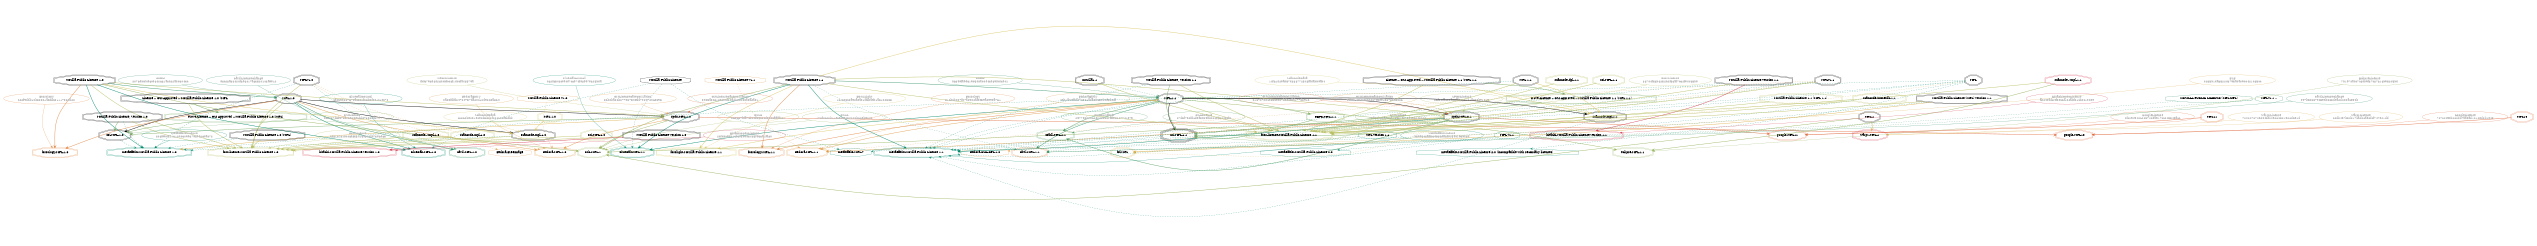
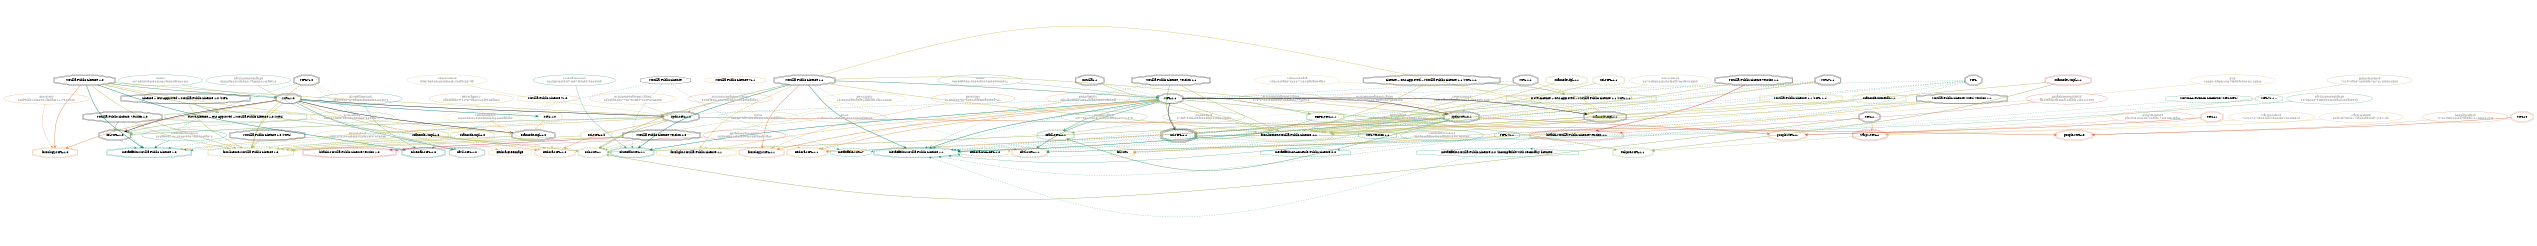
(1044, 119) -> (1044, 119)
(349, 131) -> (418, 110)
(1306, 153) -> (1306, 153)
